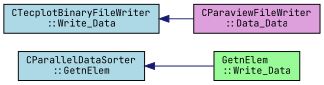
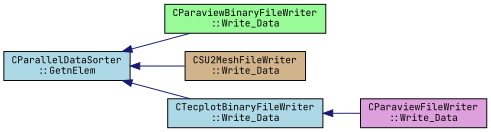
(257, 19) -> (424, 113)
none -> (245, 66)
(257, 66) -> (245, 19)
none -> (161, 91)
